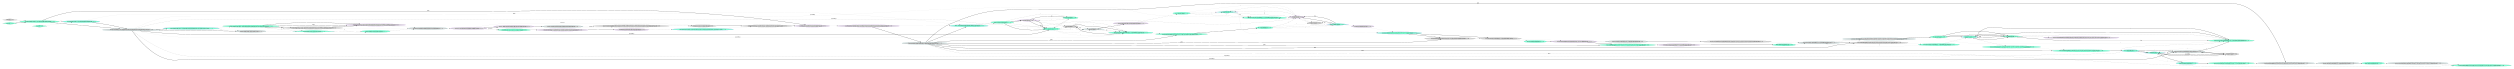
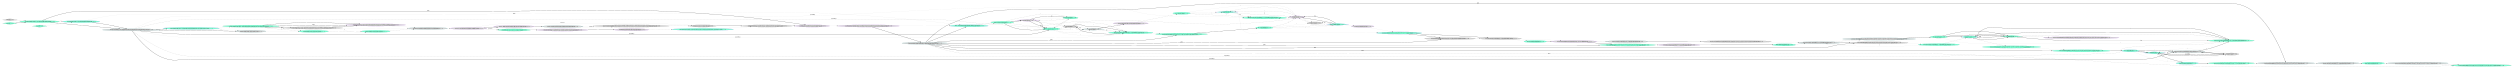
(314, 31) -> (314, 31)
